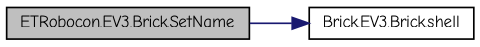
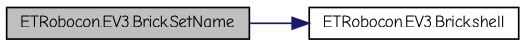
(392, 23) -> (414, 23)
